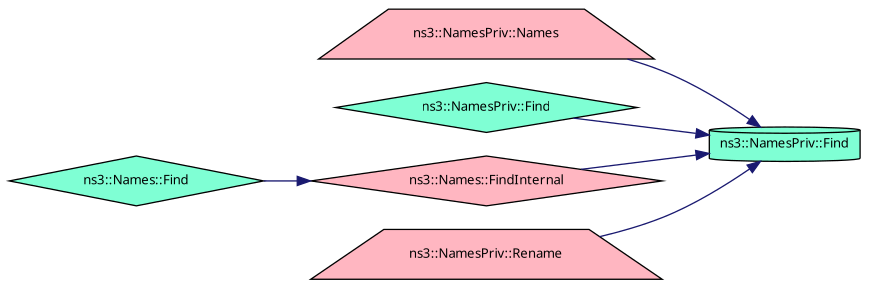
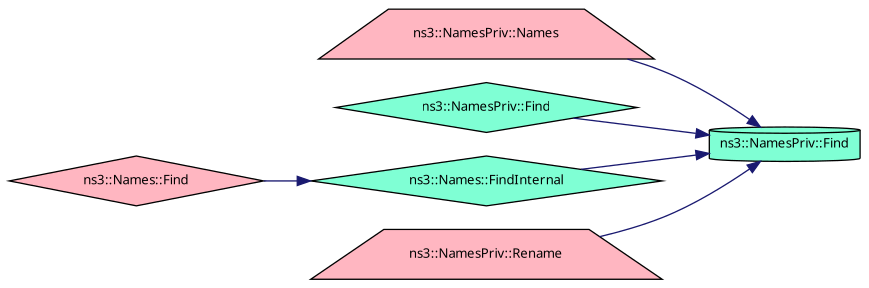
(136, 181) -> (136, 181)
(486, 181) -> (486, 181)
